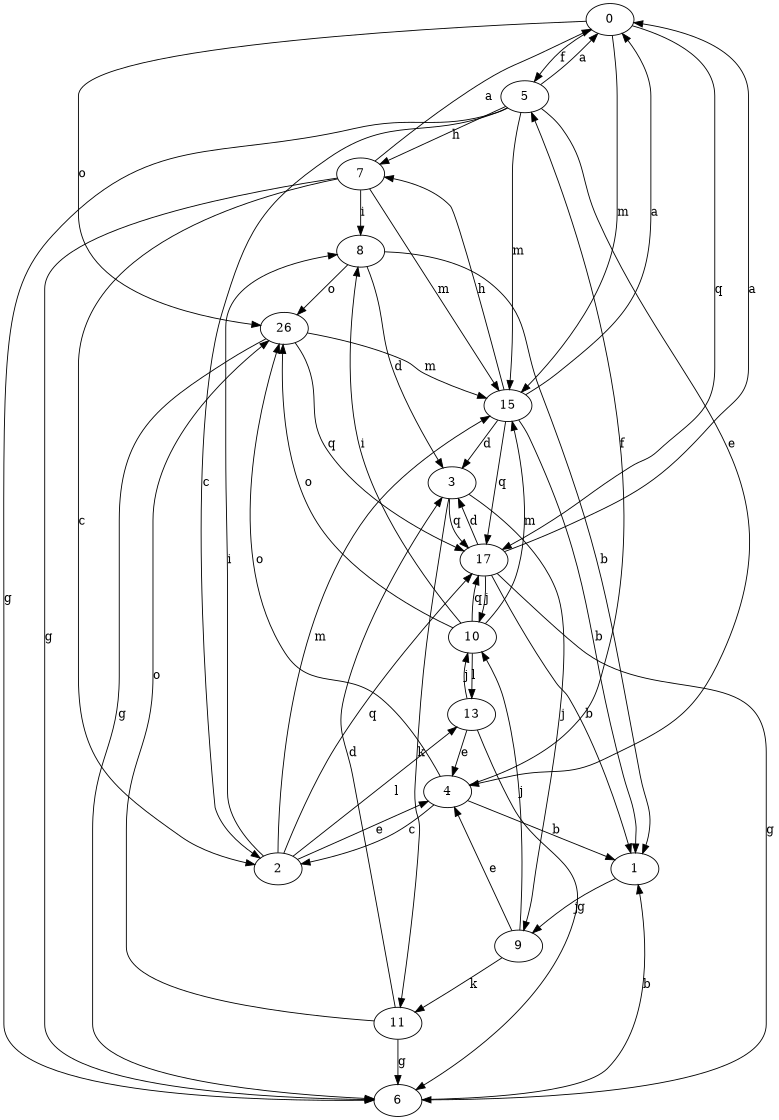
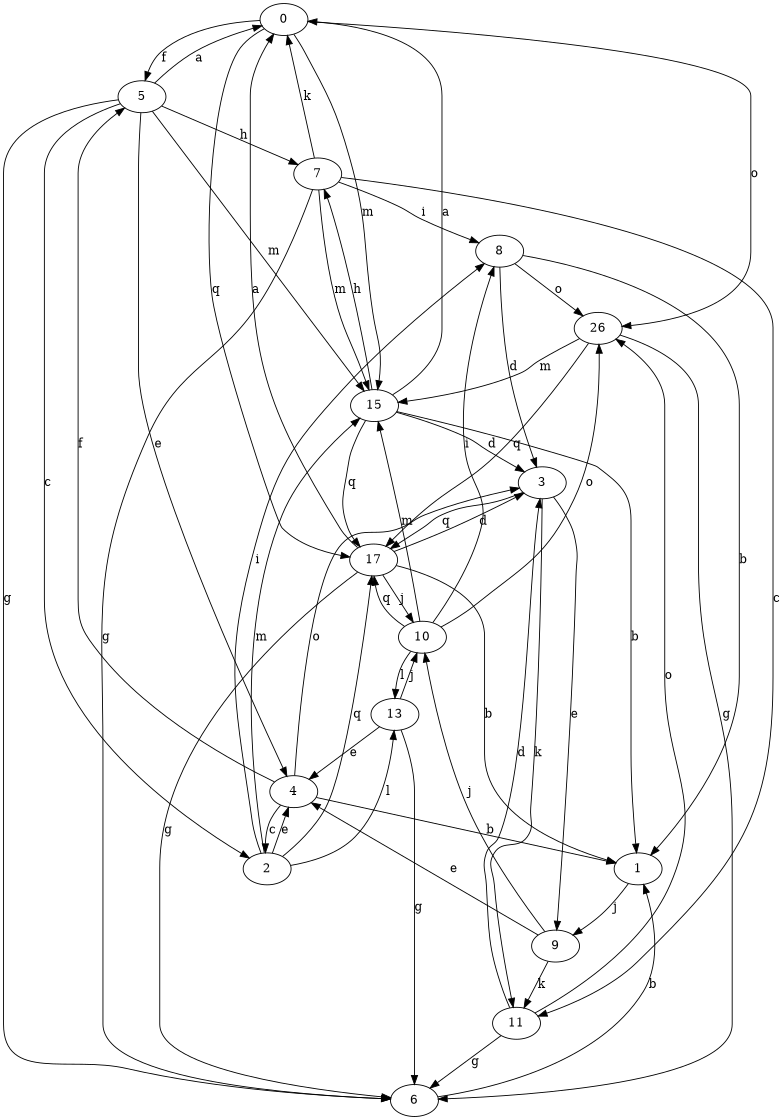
(489, 97) -> (308, 97)
(78, 485) -> (773, 482)
(264, 607) -> (328, 570)
(563, 714) -> (575, 714)
